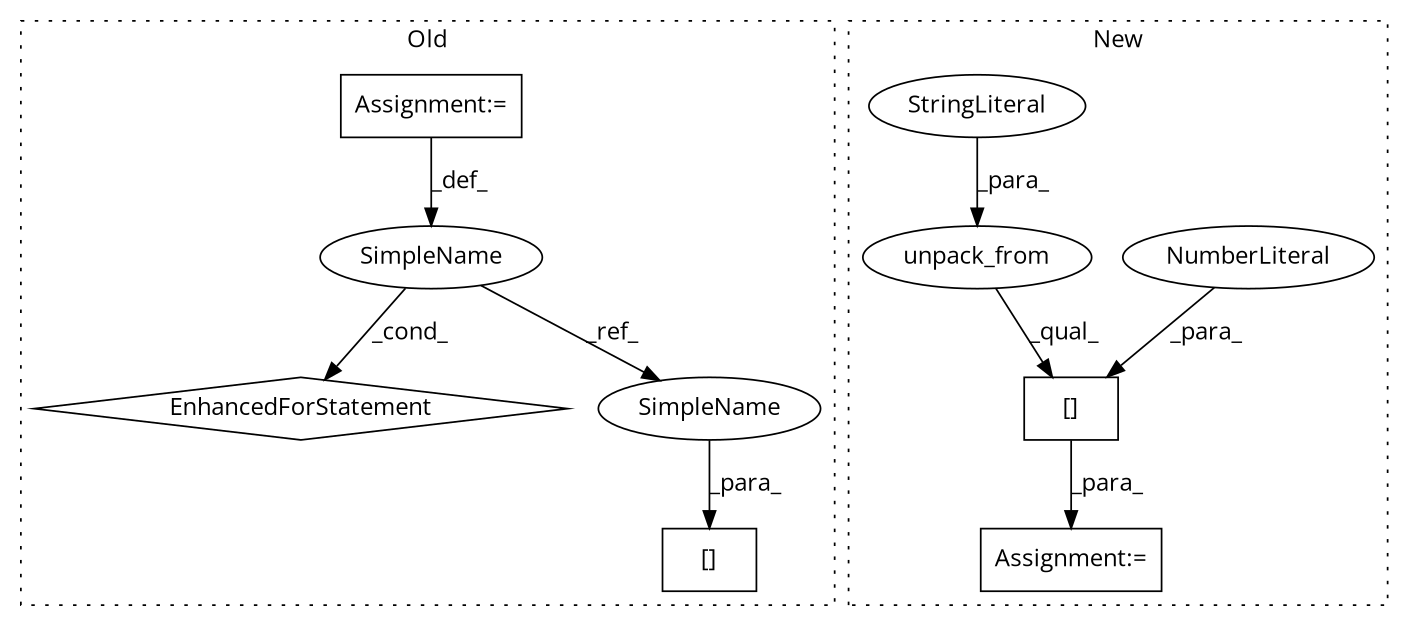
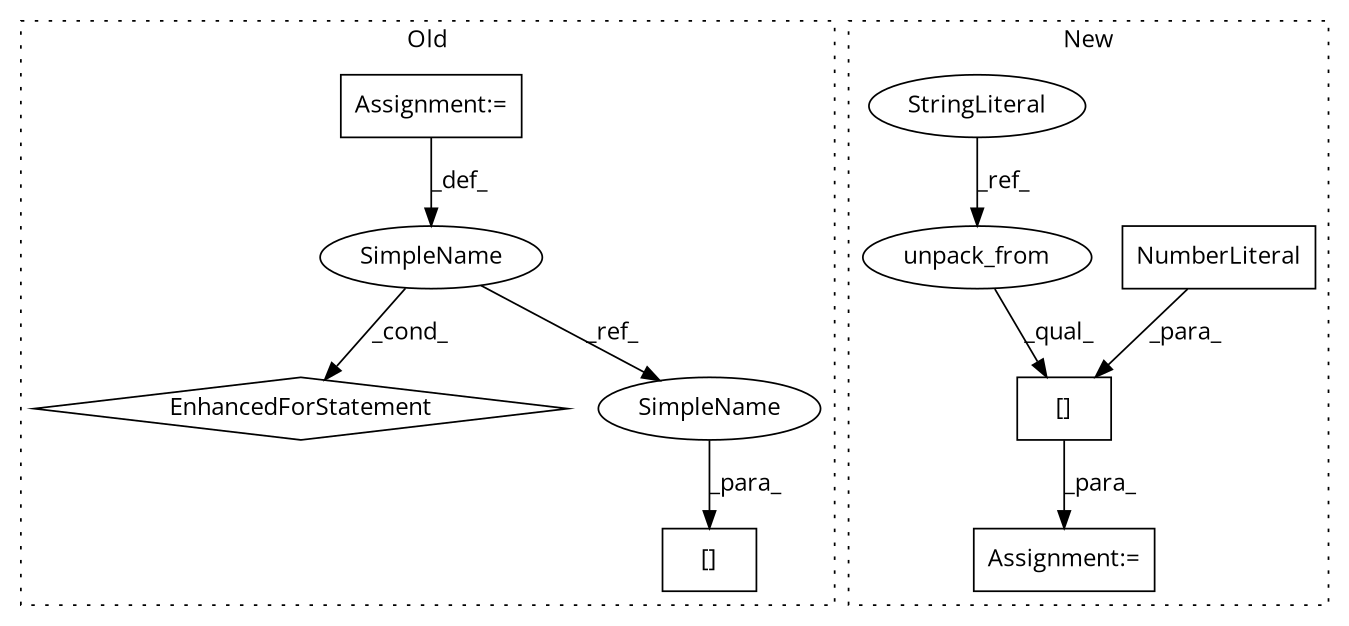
(1014, 182) -> (1004, 182)
(1249, 257) -> (1219, 257)
